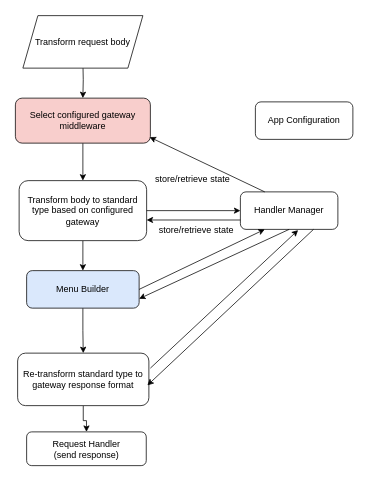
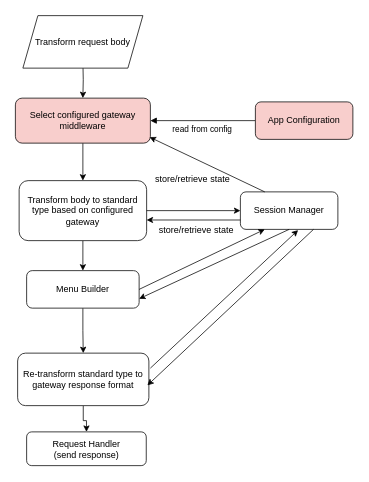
none -> (206, 120)
(304, 120) -> (304, 120)
(289, 210) -> (289, 210)
(83, 289) -> (83, 289)
